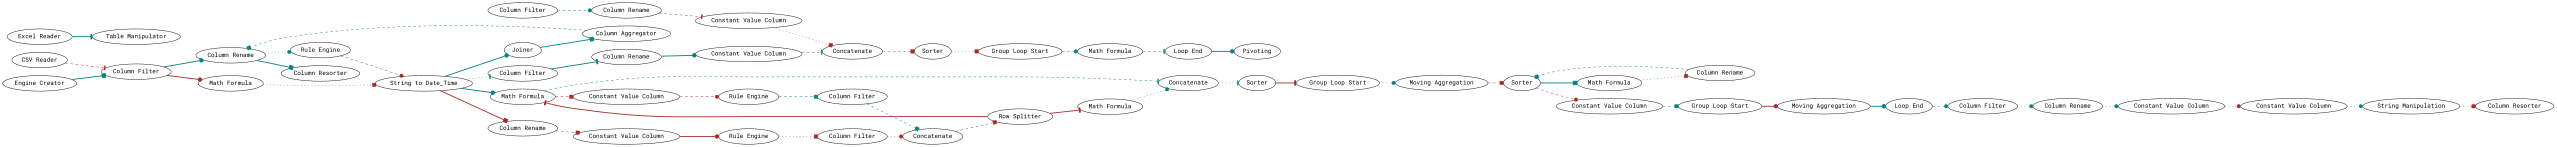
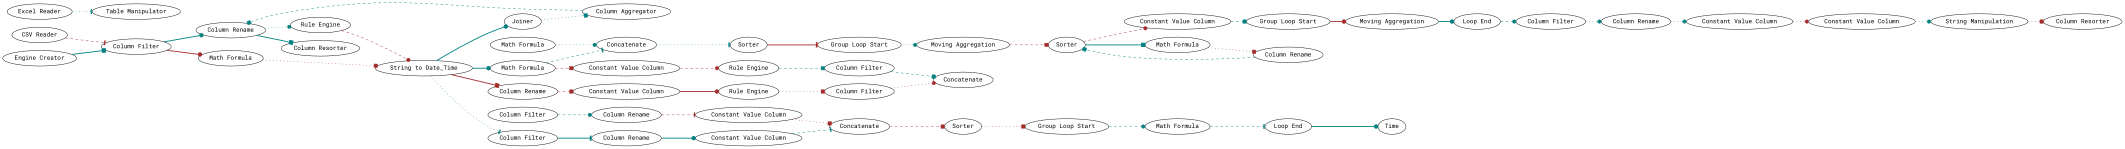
(81, 37) -> (81, 12)
(565, 43) -> (562, 18)
(1257, 51) -> (1392, 127)
(1020, 117) -> none
